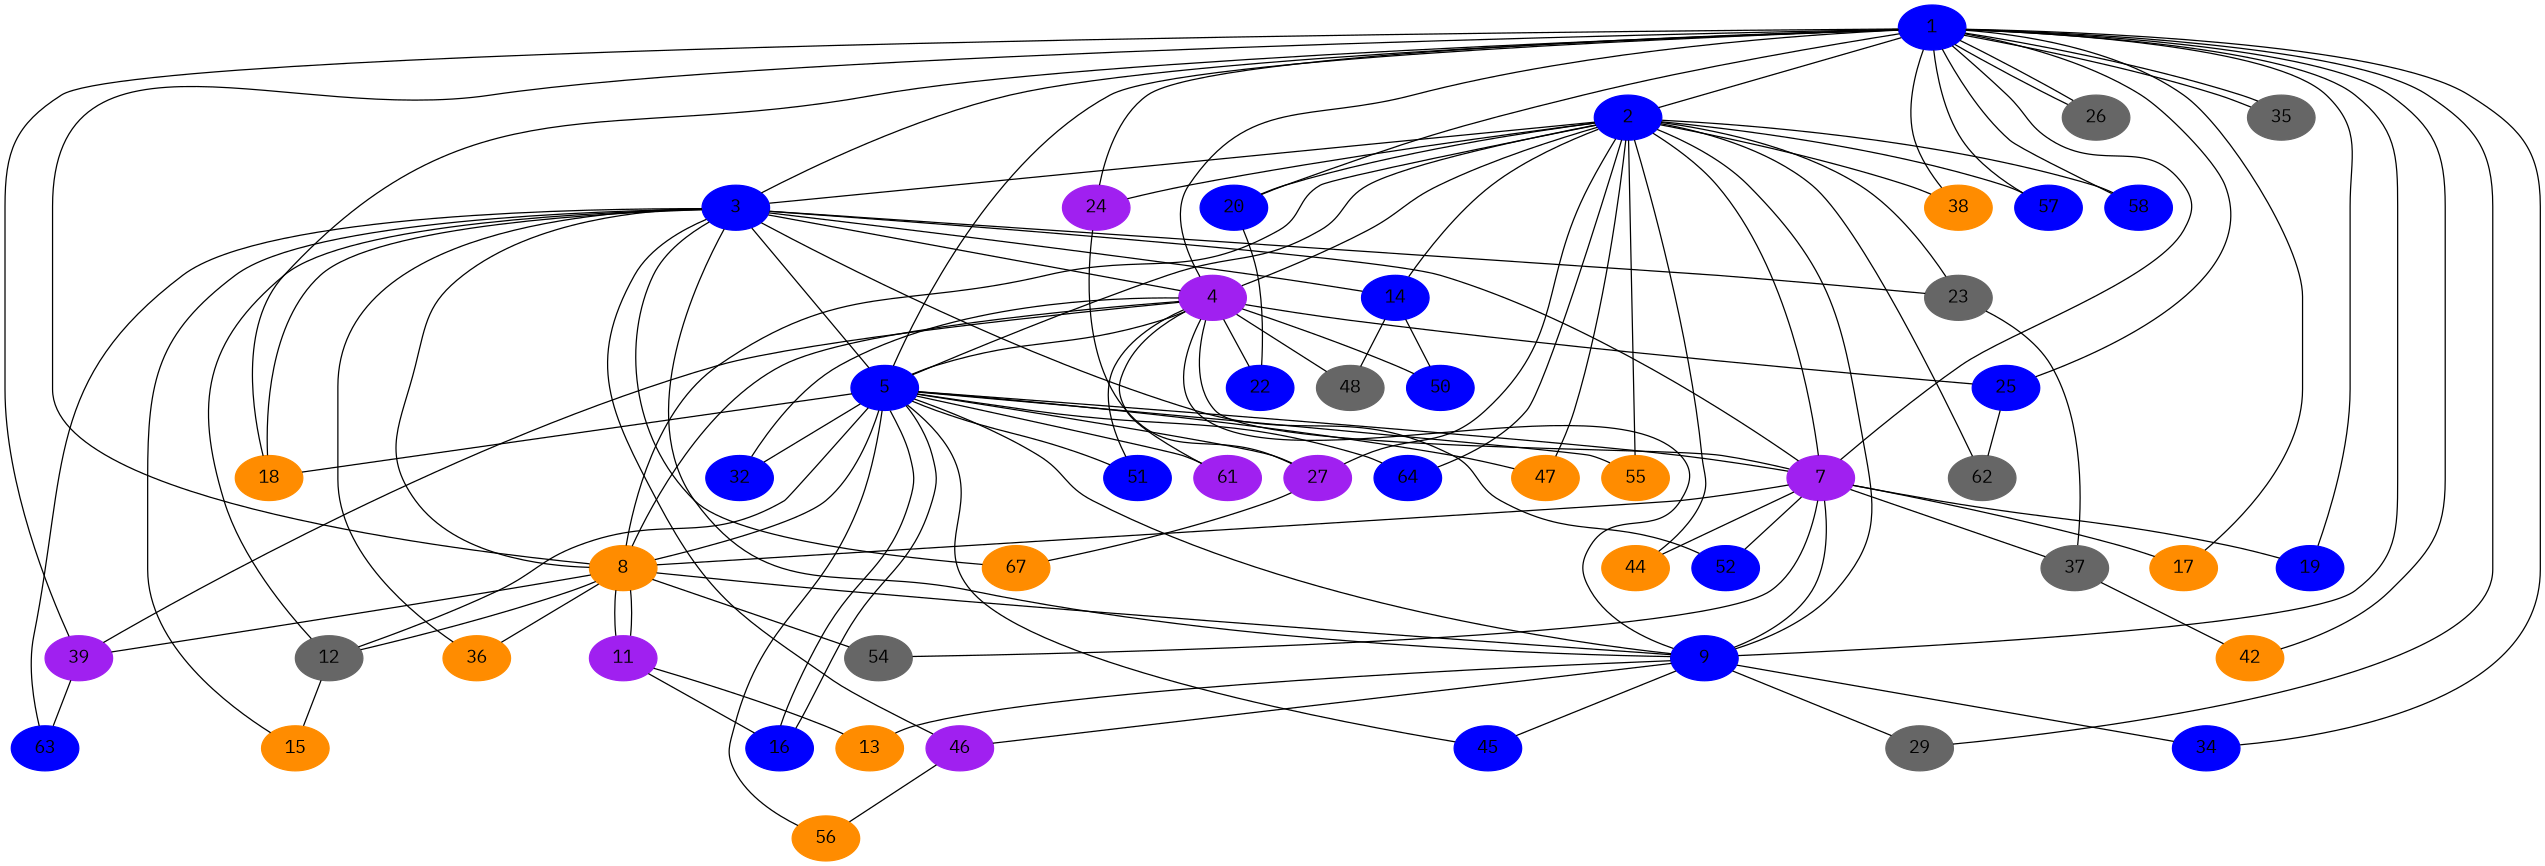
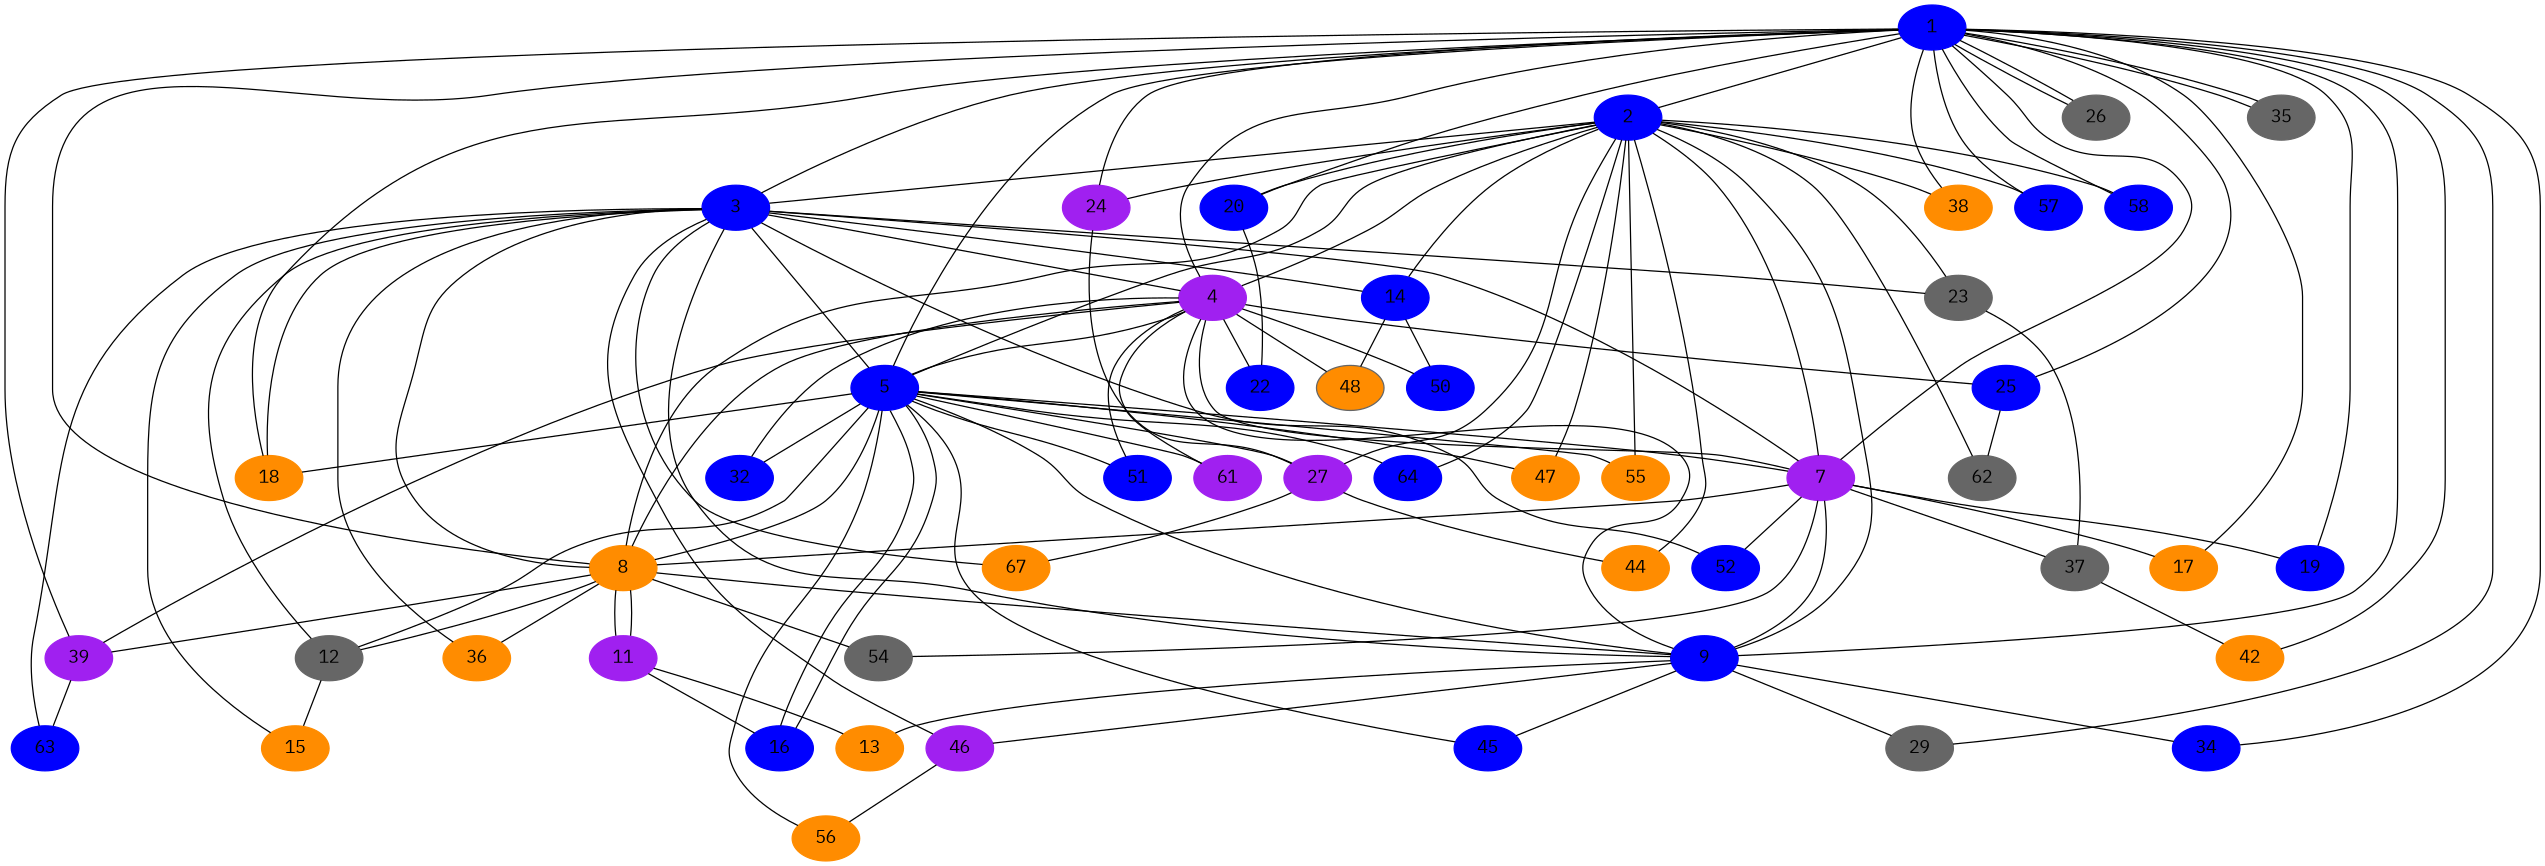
(1350, 388) -> (1350, 388)
(1728, 523) -> (1472, 533)
